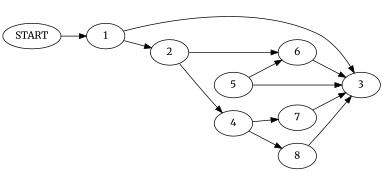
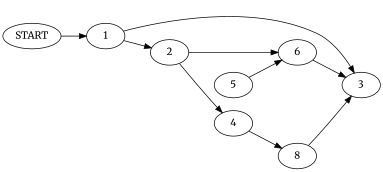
(294, 85) -> none
(297, 118) -> none
